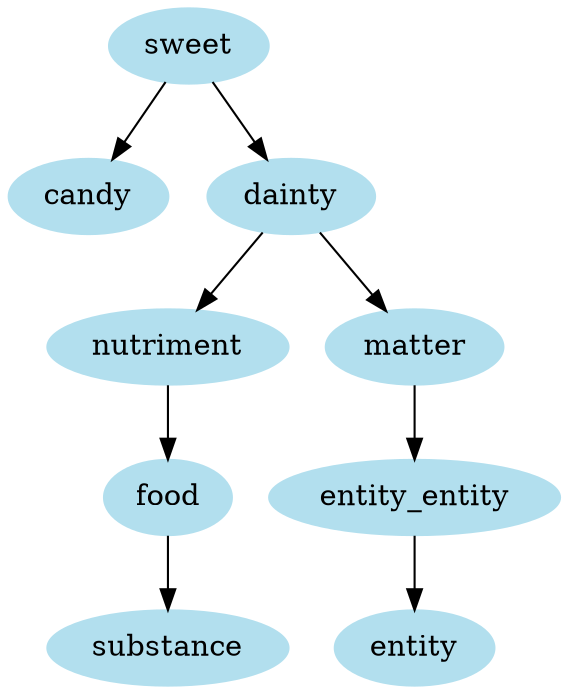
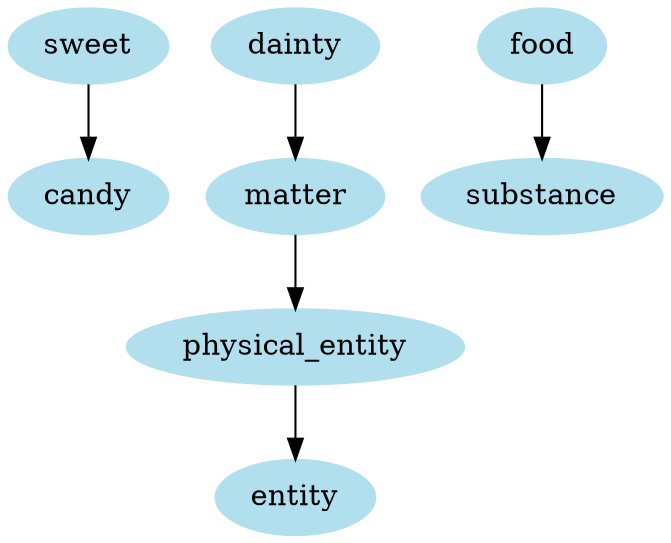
(234, 112) -> none
(168, 347) -> none
(415, 497) -> (295, 347)
